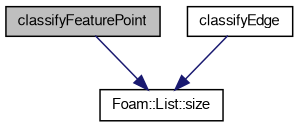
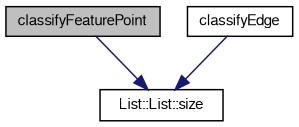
(162, 105) -> (162, 105)
